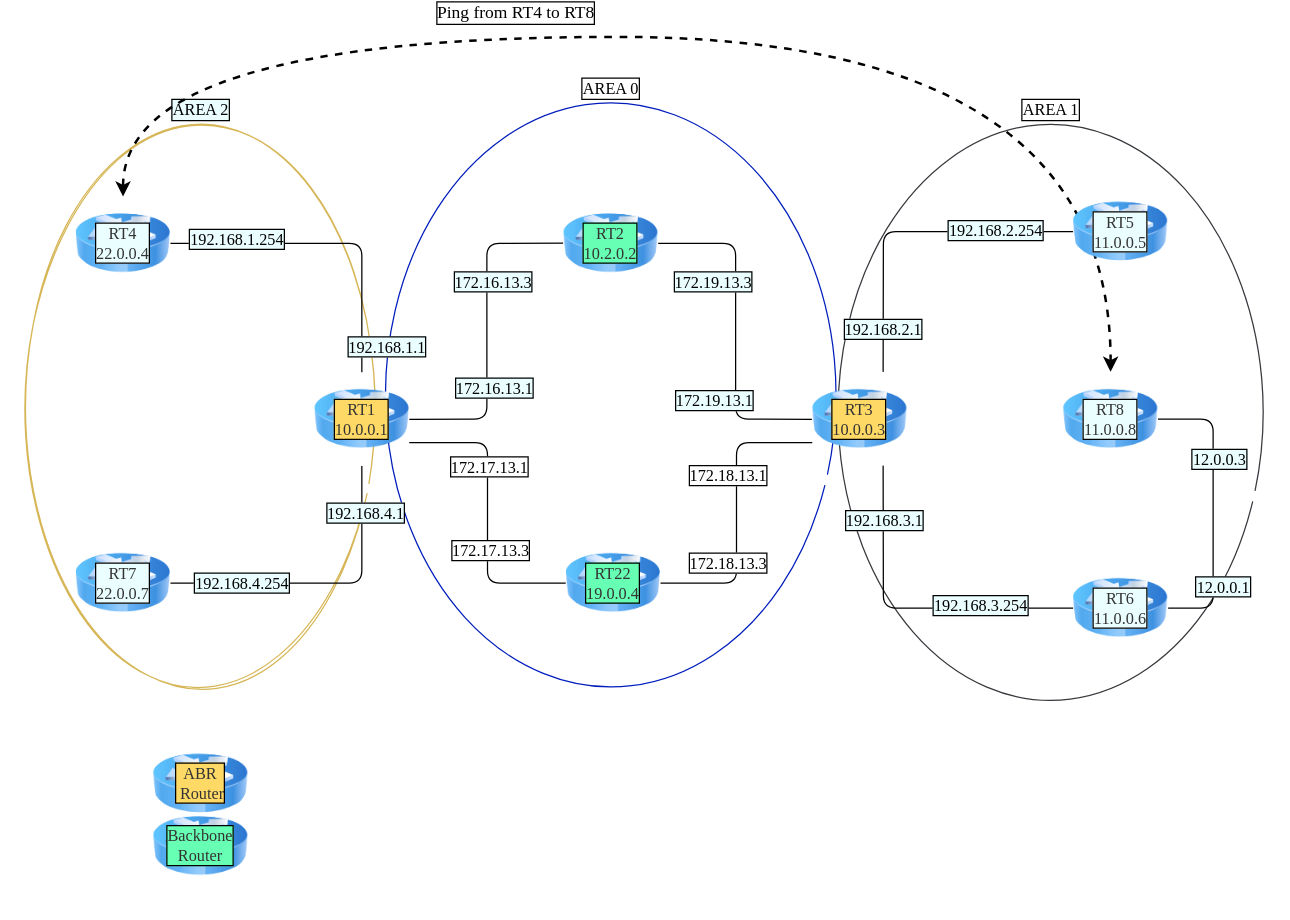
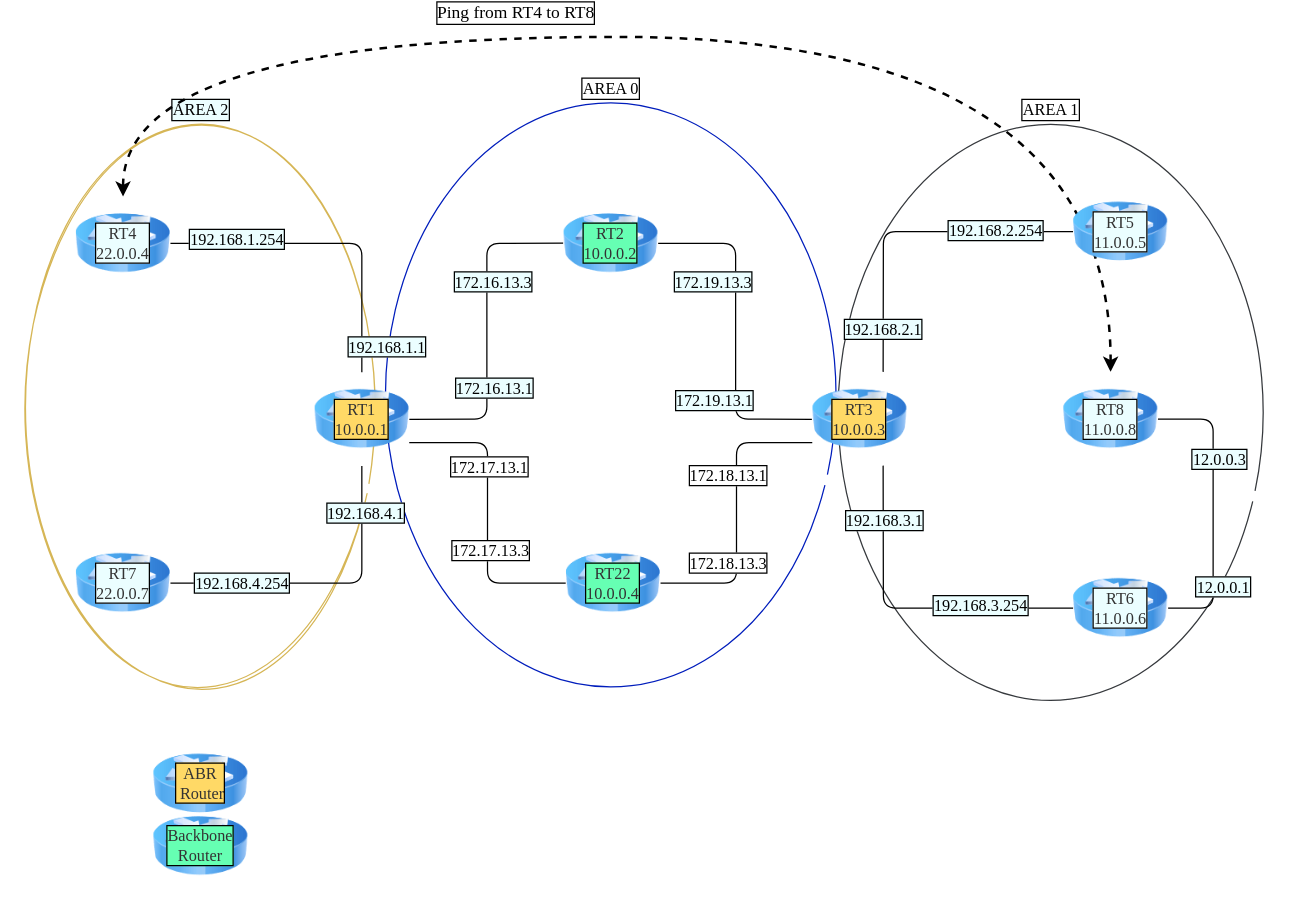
(611, 243) -> (611, 243)
(613, 583) -> (613, 583)
